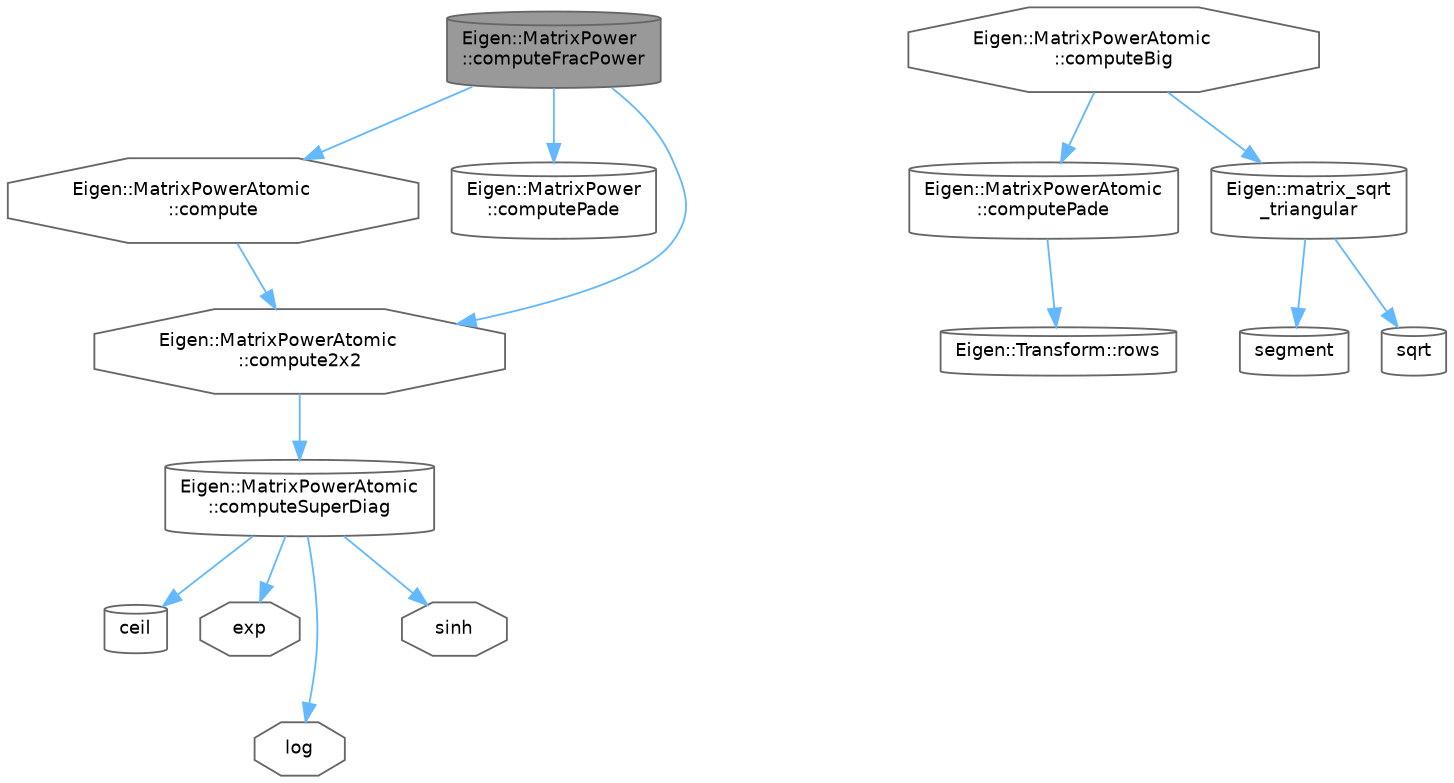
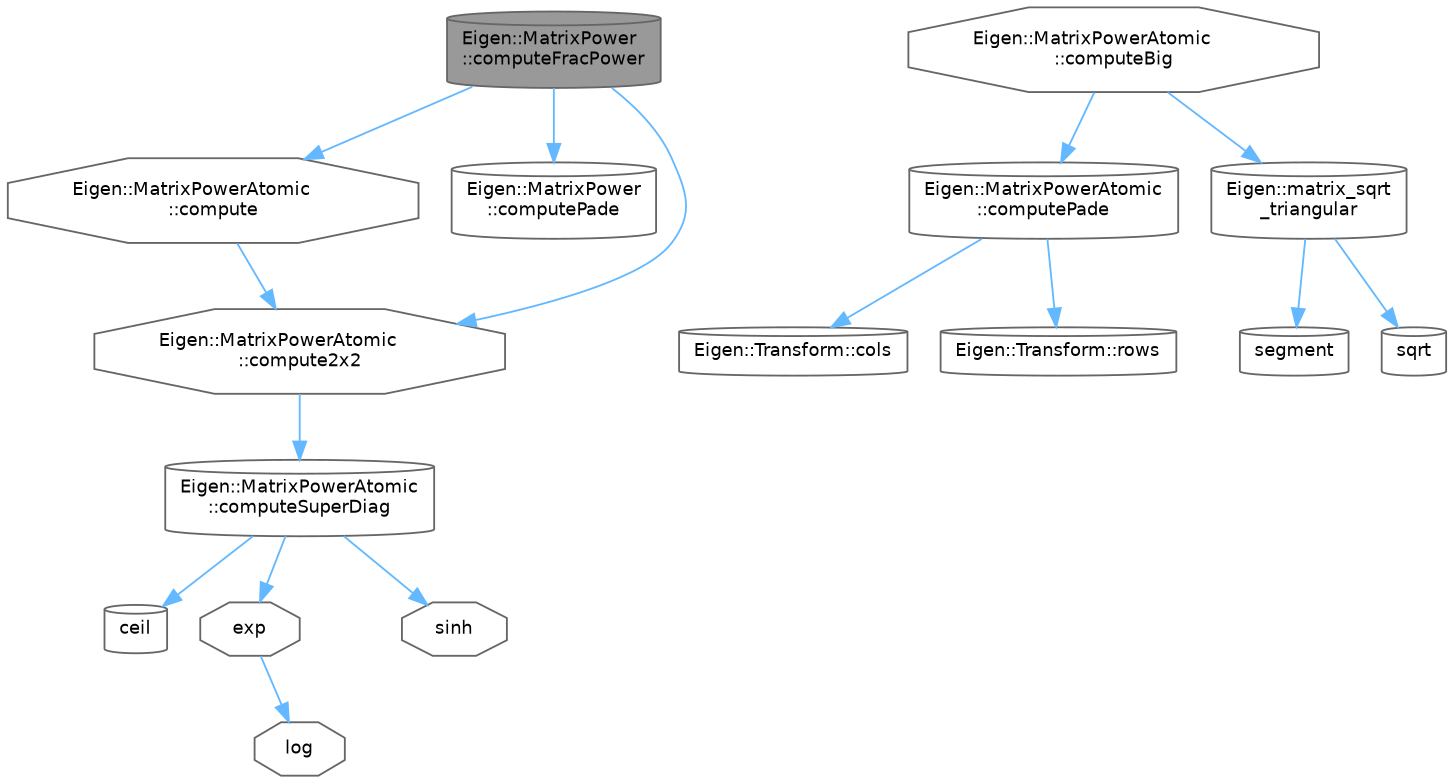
none -> (793, 351)
(317, 620) -> (271, 680)
